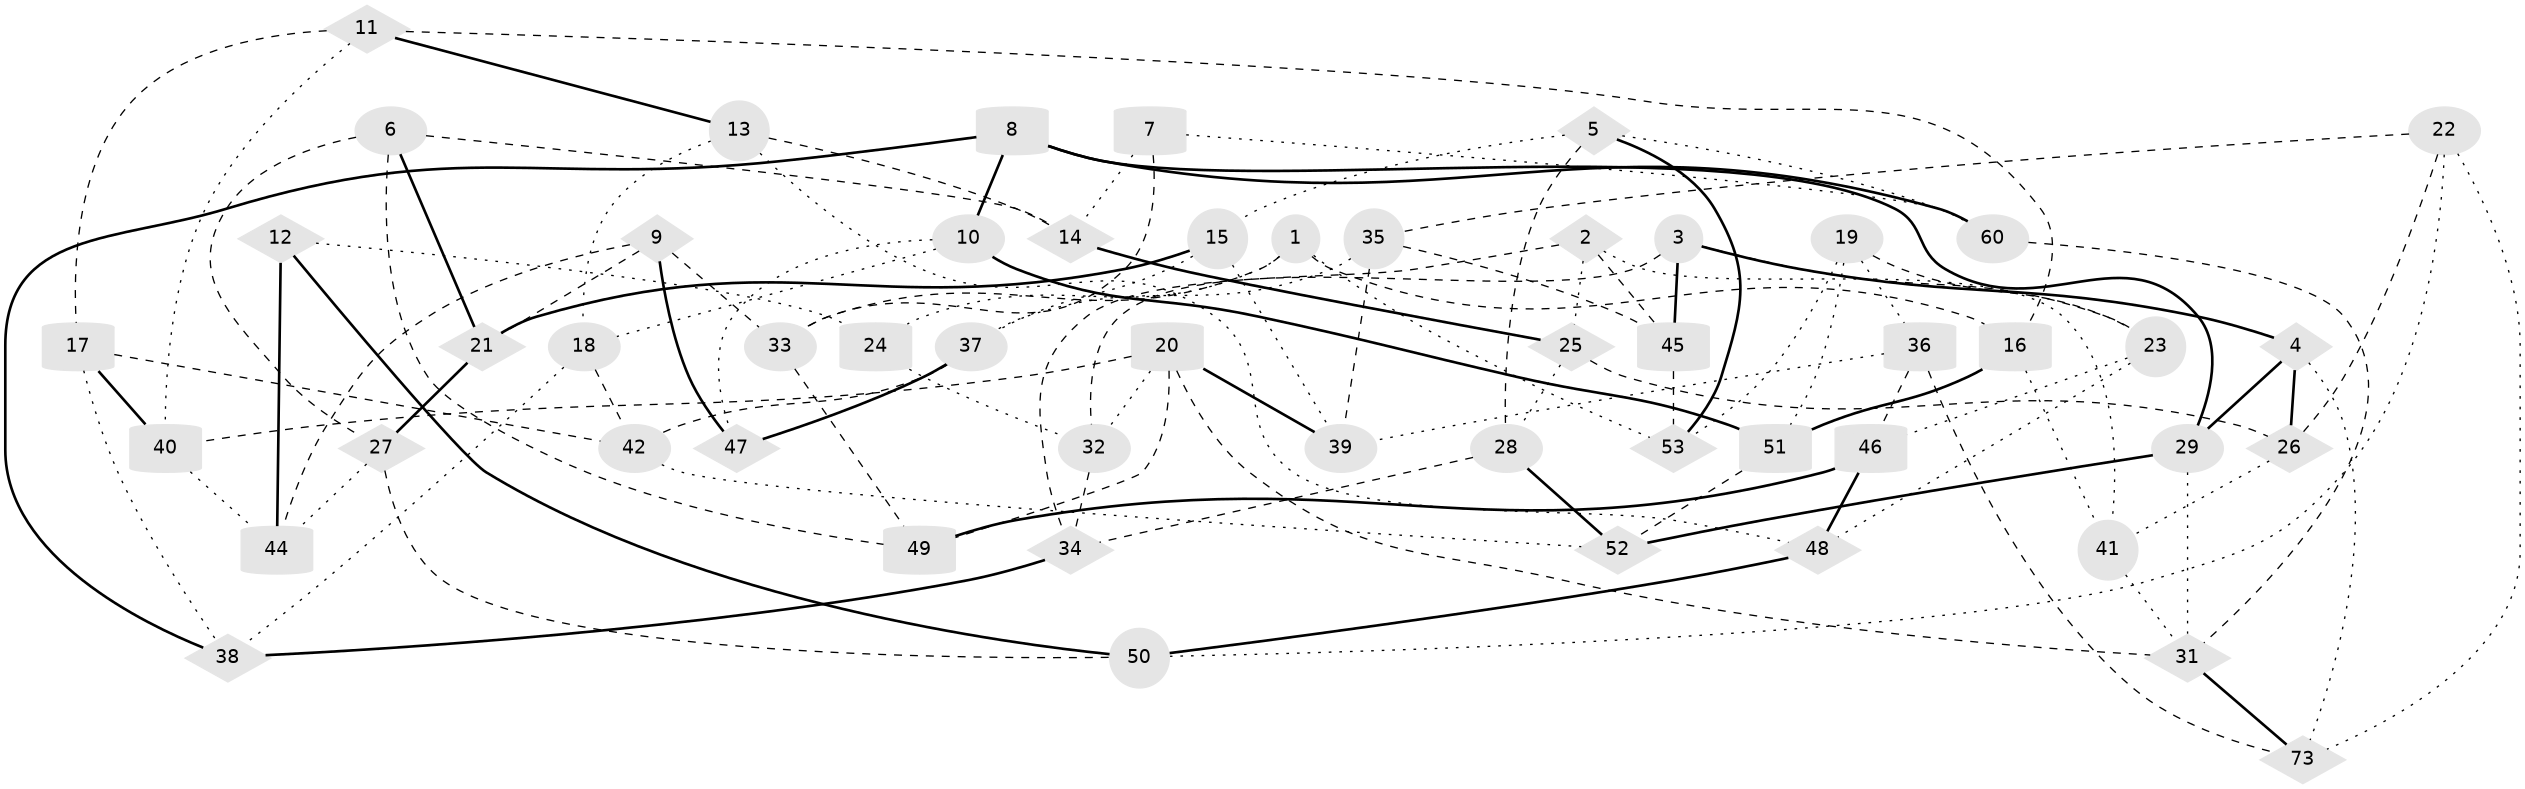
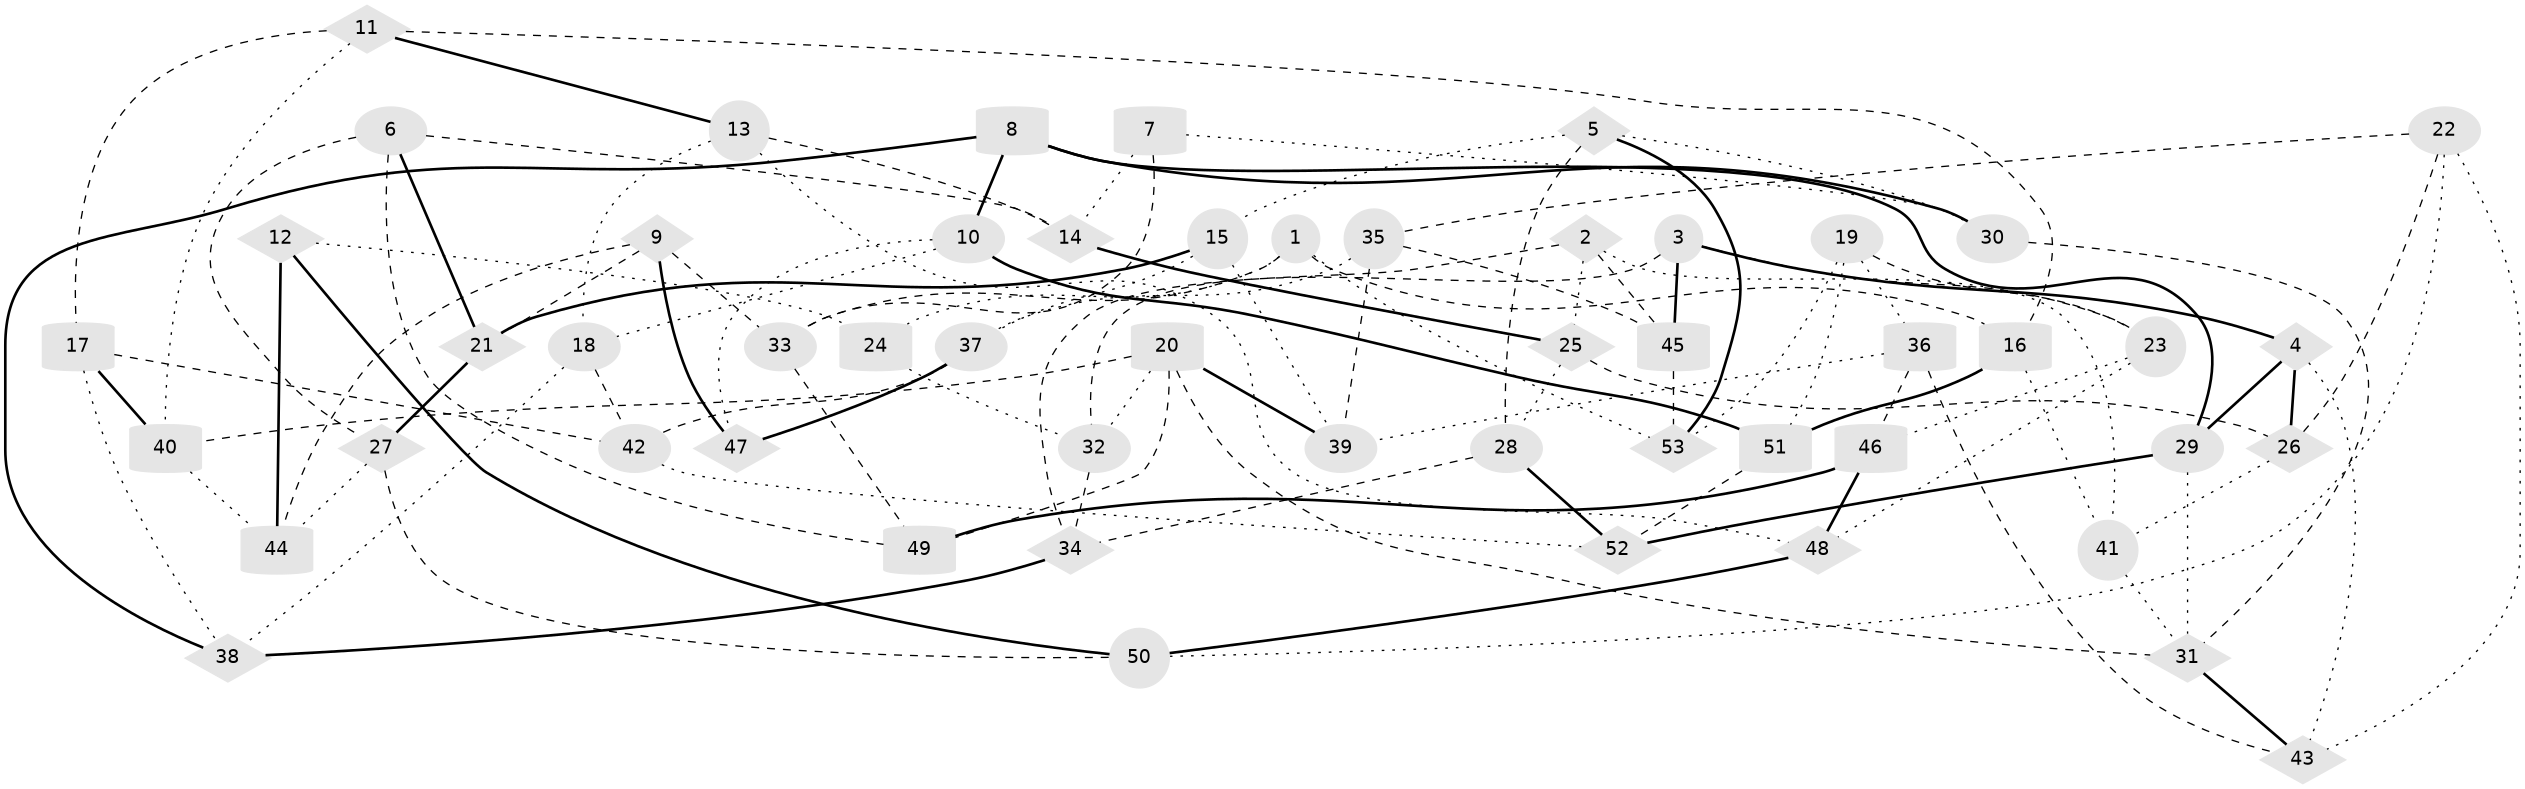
(1993, 239) -> (1993, 239)
(2303, 760) -> (2303, 760)
